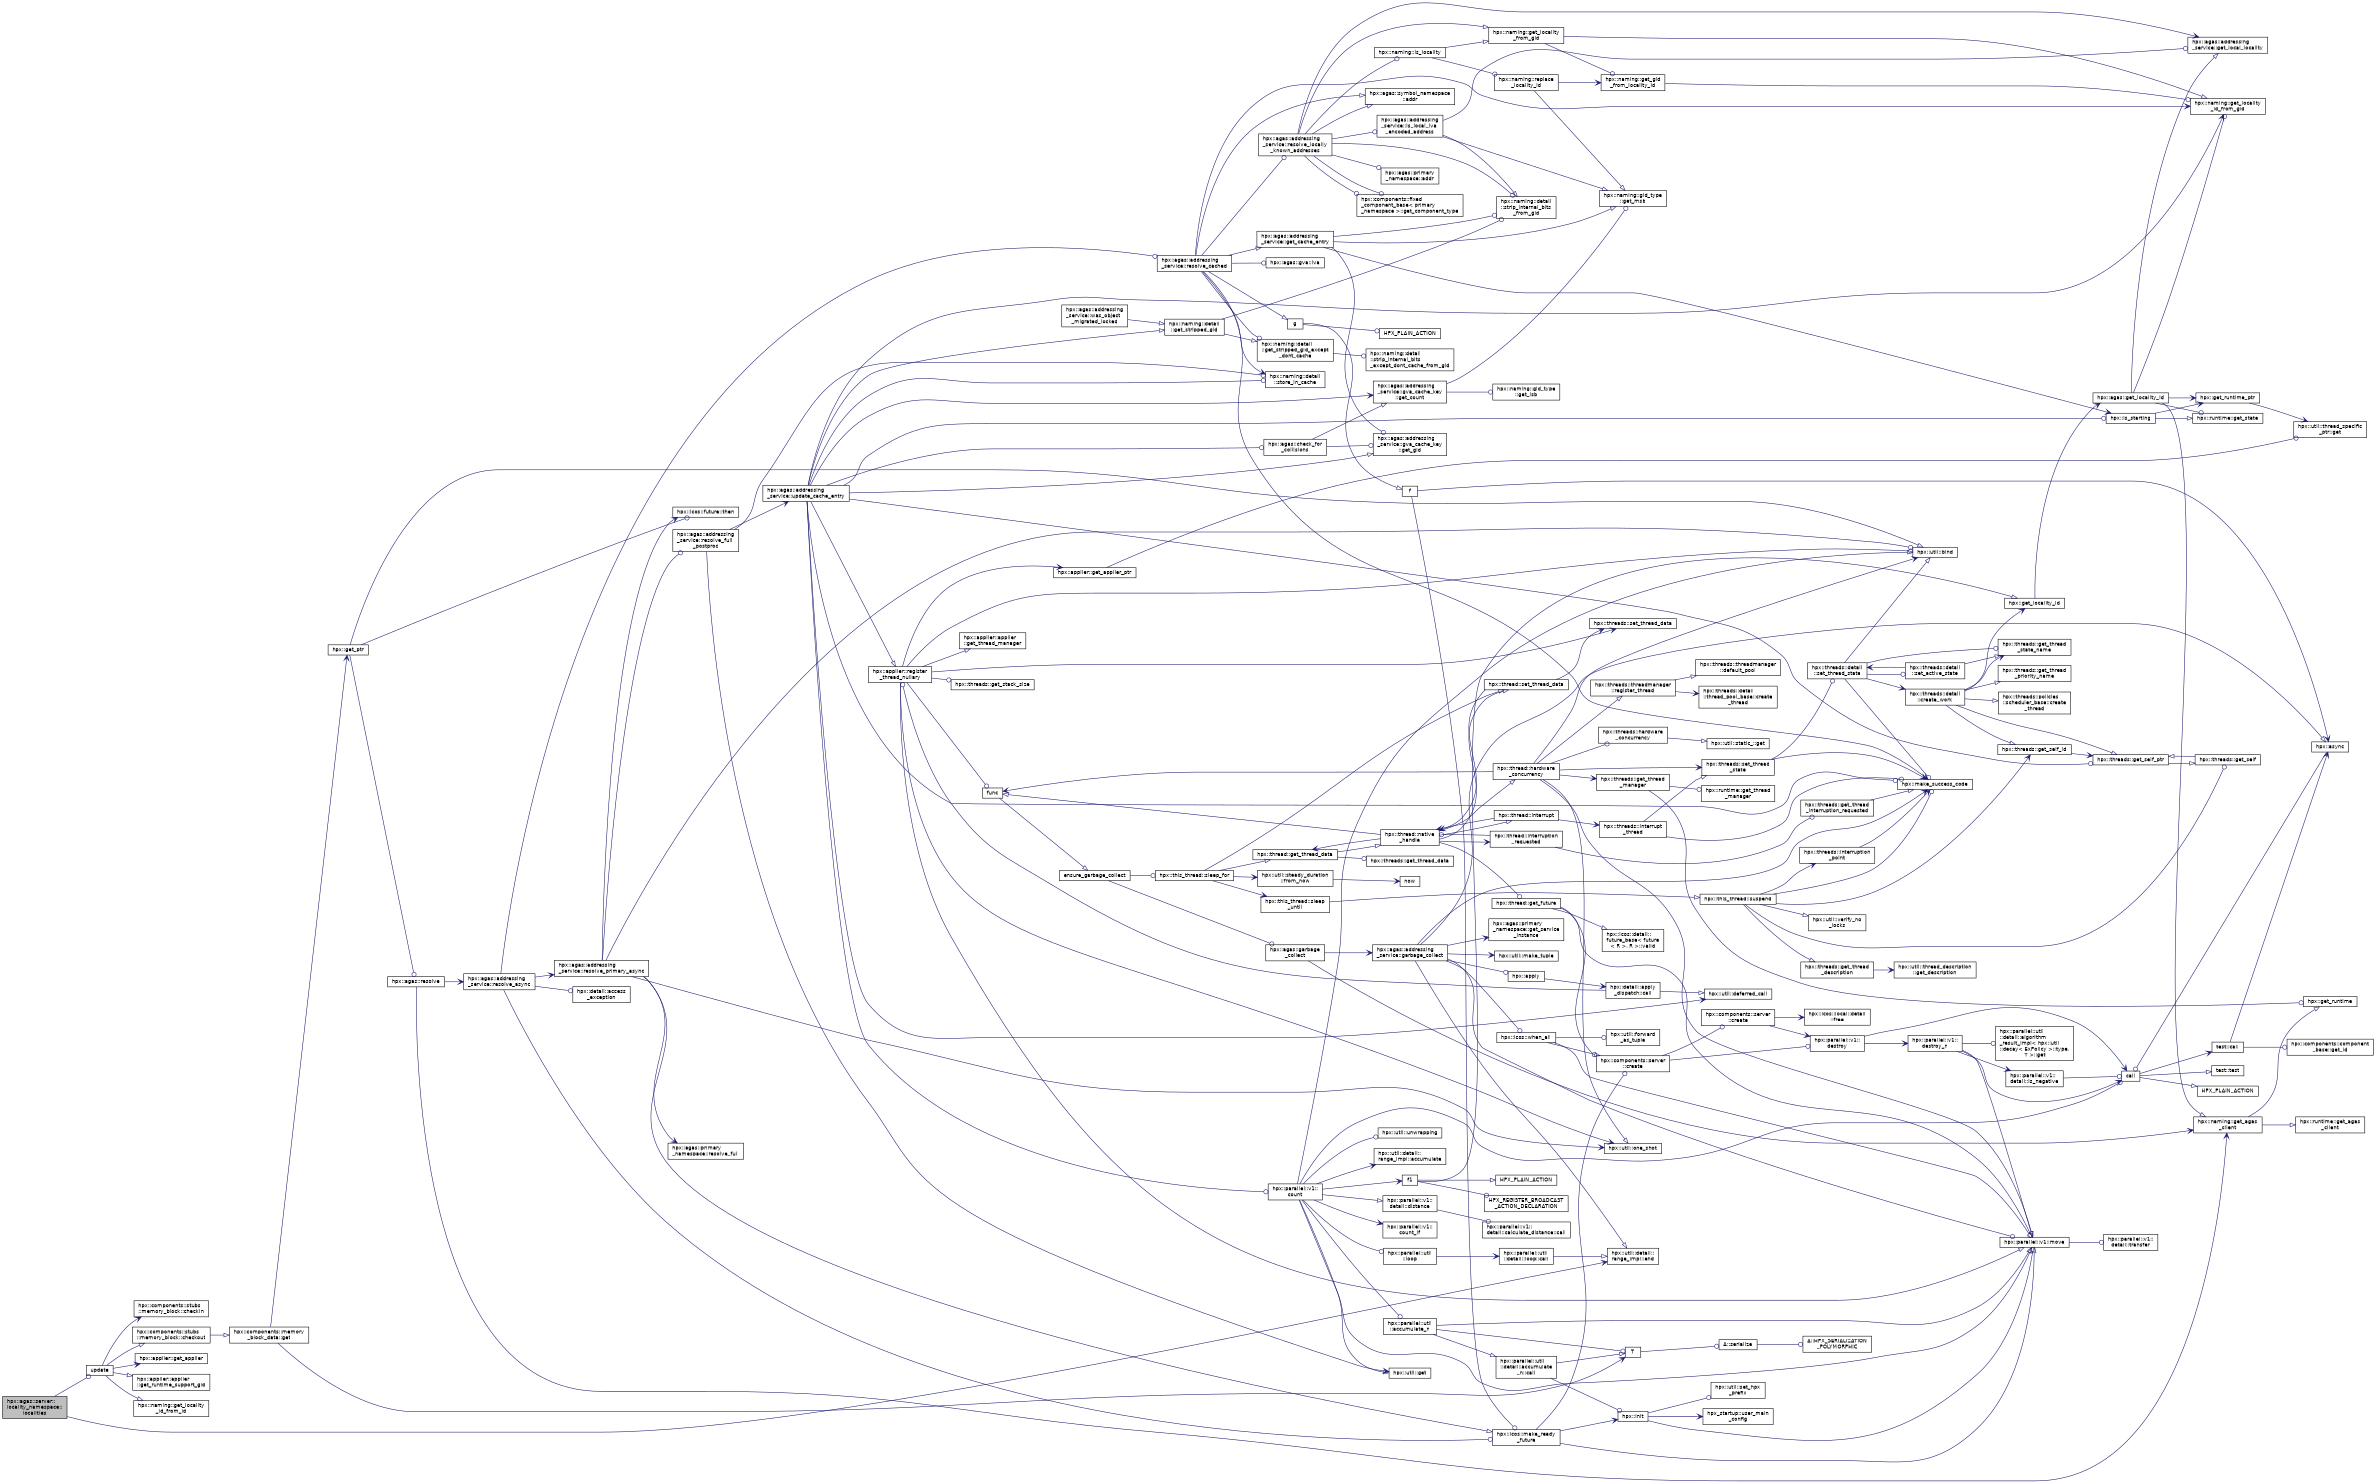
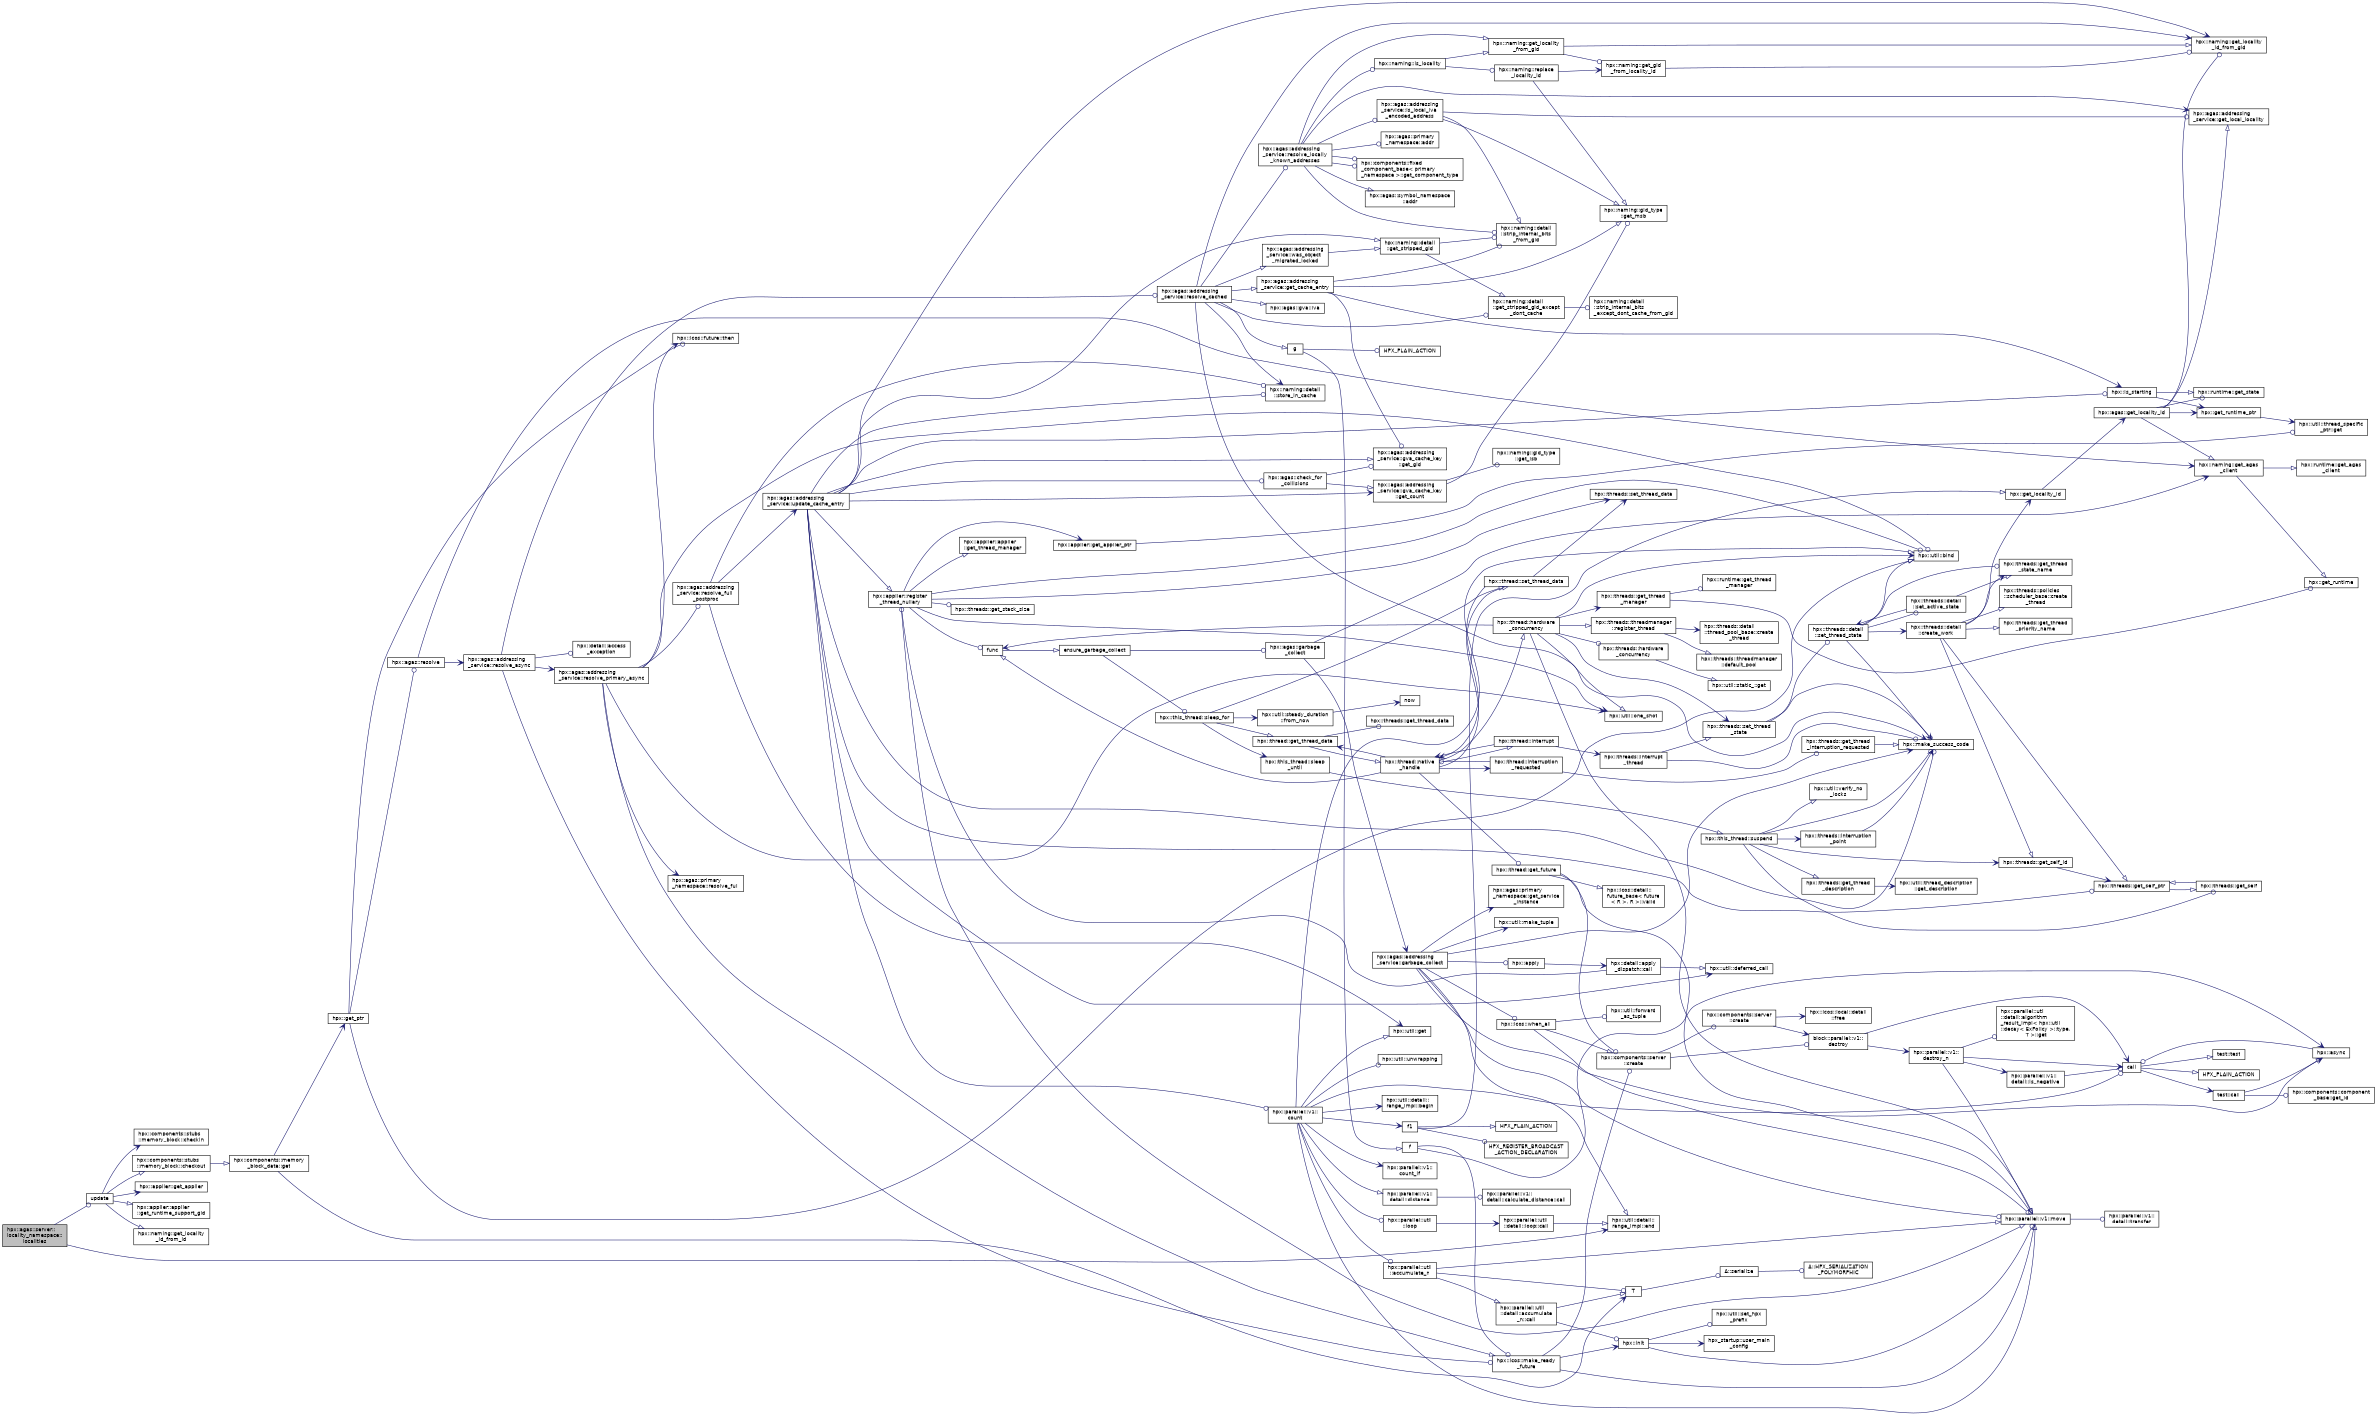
(1243, 139) -> (1238, 277)
(1247, 263) -> (1246, 301)
(1837, 1043) -> (1838, 1042)
(1410, 1157) -> (1410, 1103)
